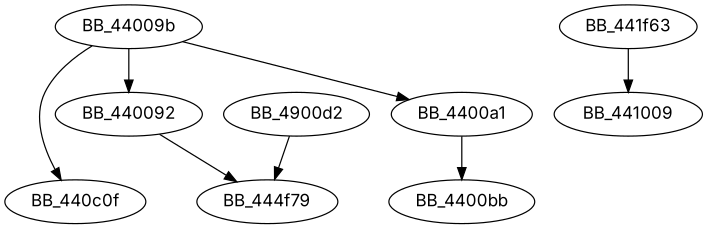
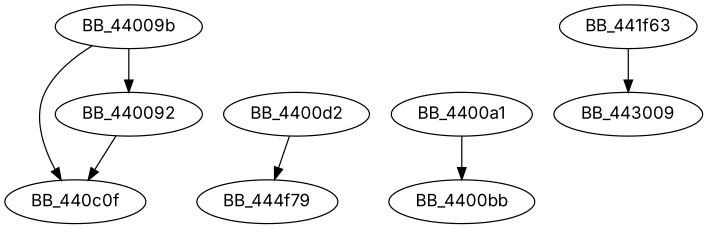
(290, 69) -> none
(297, 114) -> (297, 114)
(628, 114) -> (628, 114)
(193, 155) -> (105, 153)
